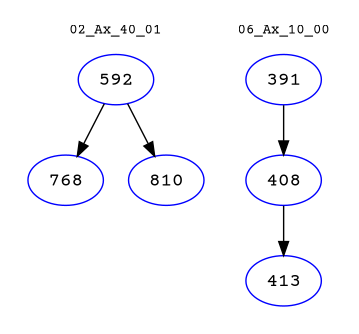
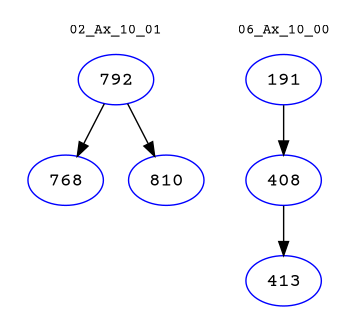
(116, 30) -> (116, 30)
(116, 80) -> (116, 80)
(284, 80) -> (284, 80)
